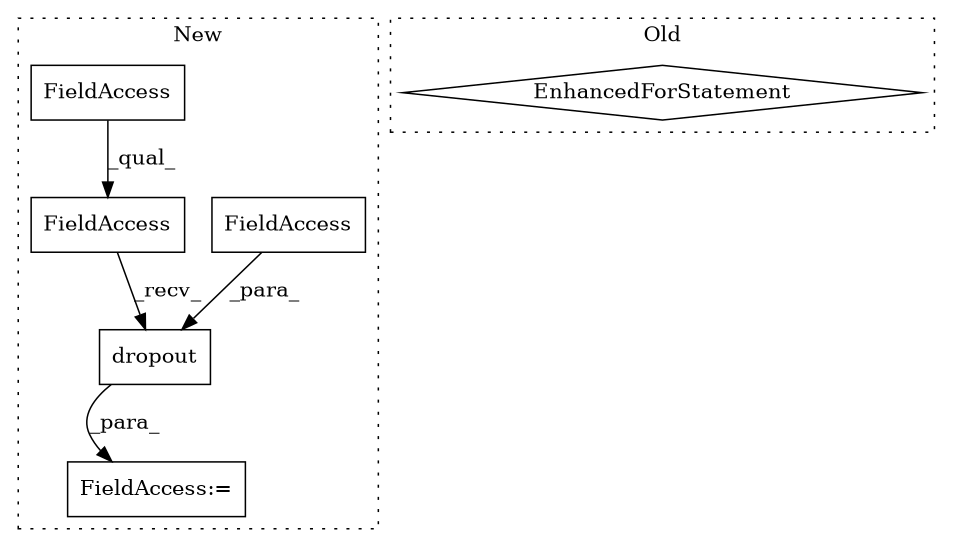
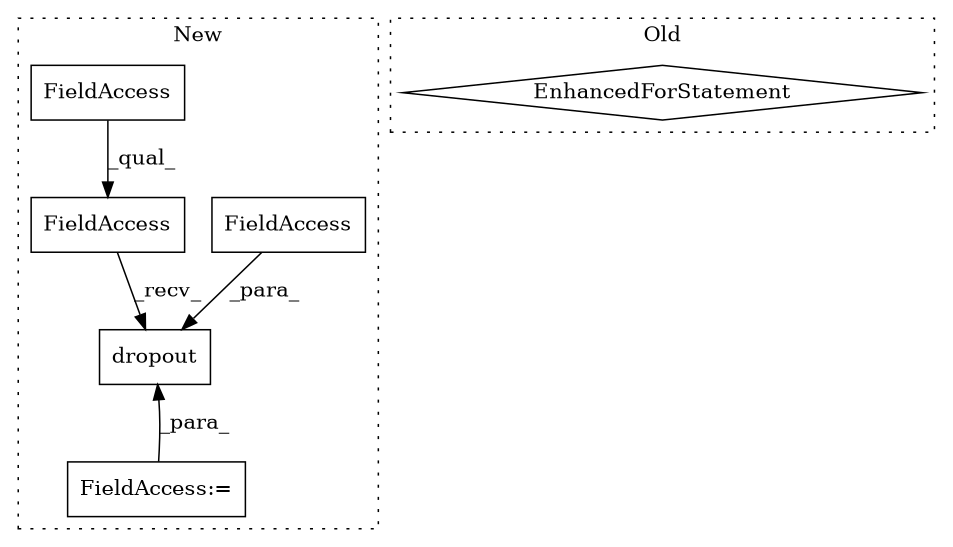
(88, 415) -> (160, 431)
